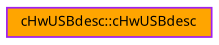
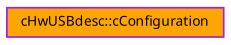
(109, 22) -> (115, 22)
